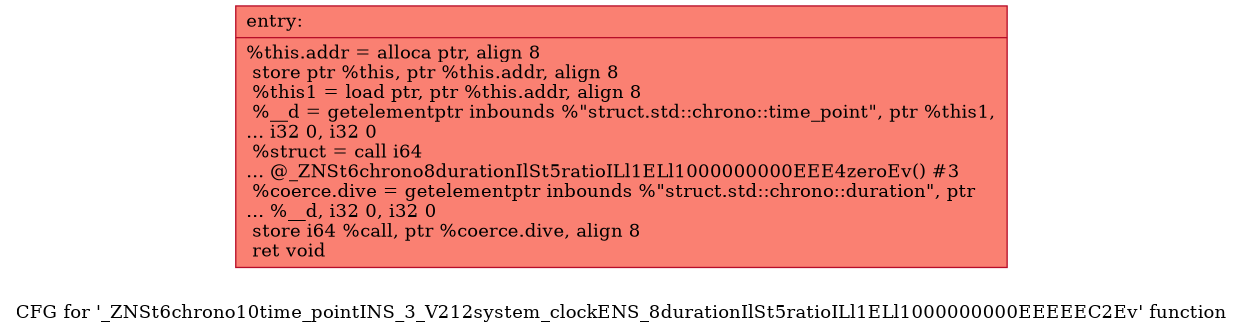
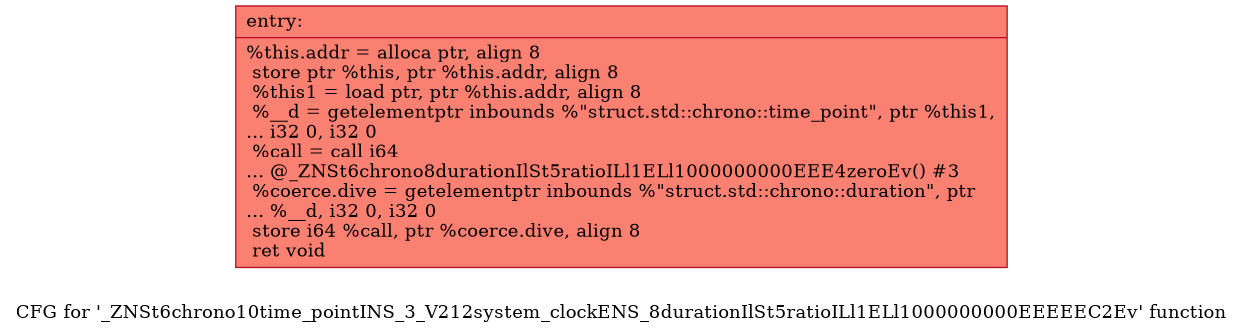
(335, 152) -> (323, 152)
